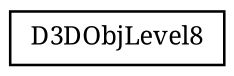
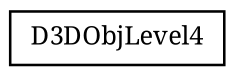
(117, 38) -> (117, 38)
